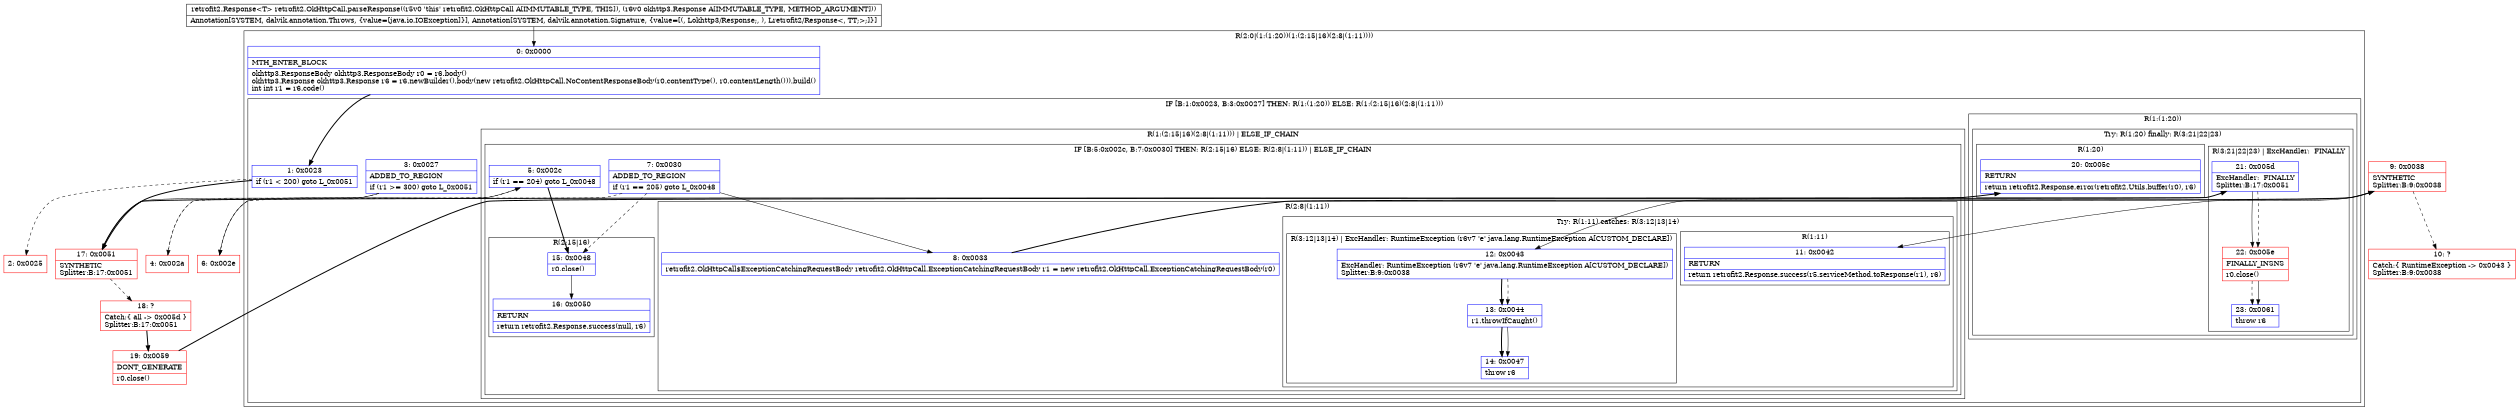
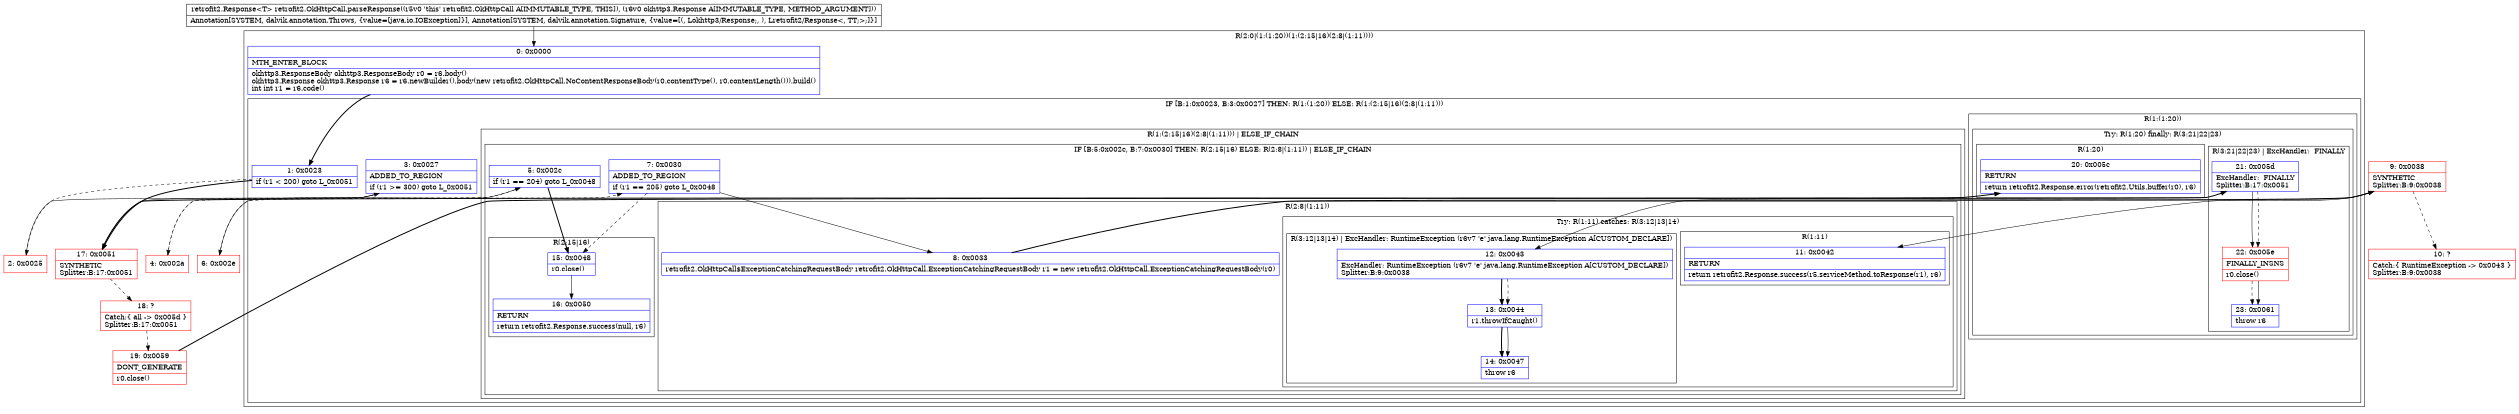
(406, 198) -> (401, 198)
none -> (134, 199)
(147, 338) -> (147, 338)
